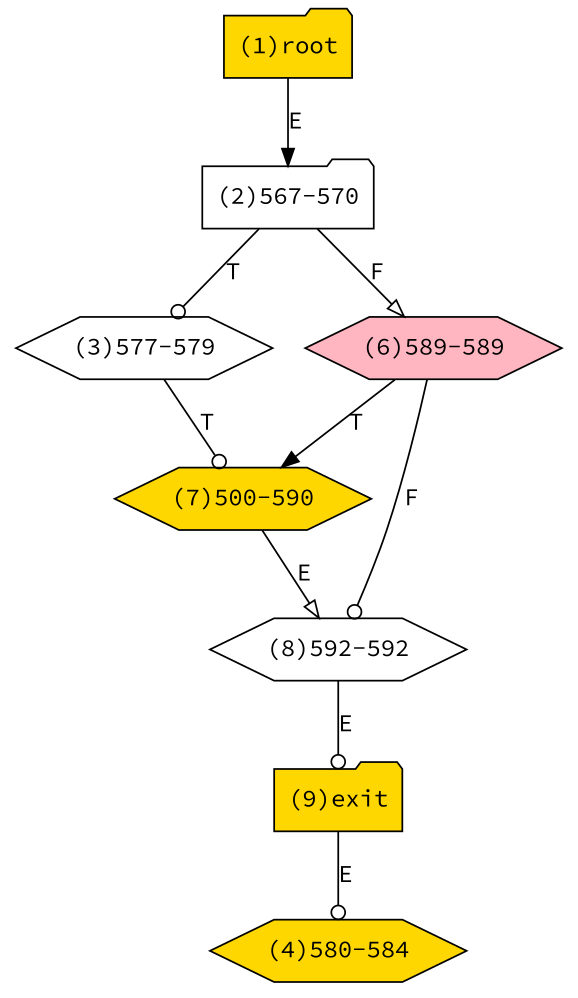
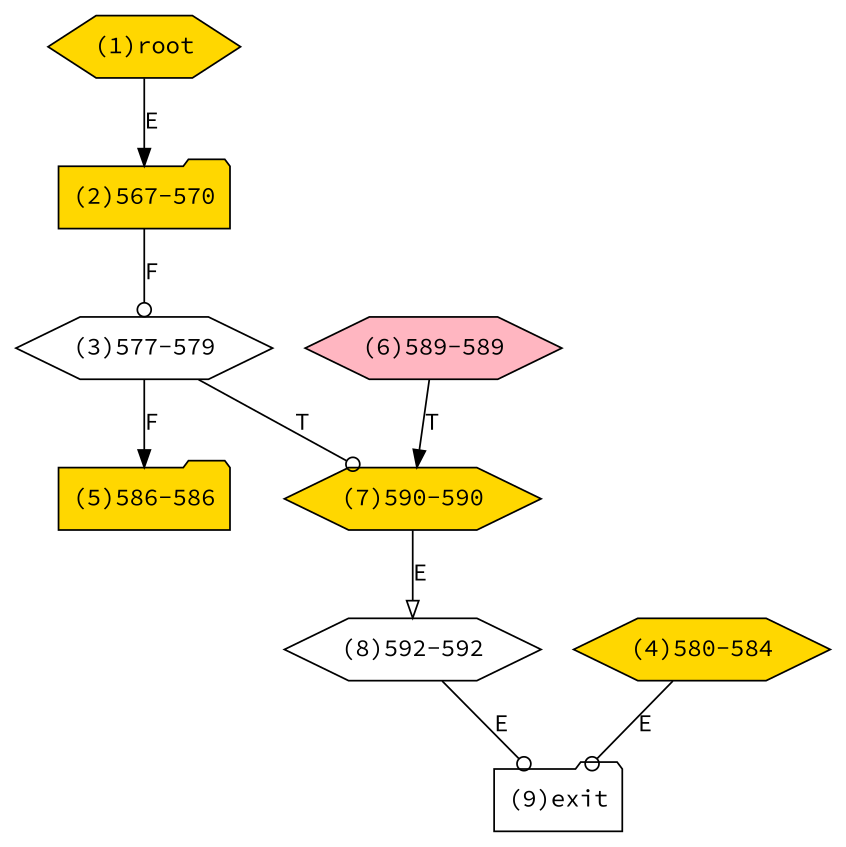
(288, 47) -> (144, 47)
(288, 197) -> (144, 197)
(355, 266) -> none
(233, 273) -> (152, 273)
(398, 494) -> none
none -> (144, 499)
(243, 499) -> (413, 499)
(338, 800) -> (558, 800)
(338, 869) -> (635, 720)
